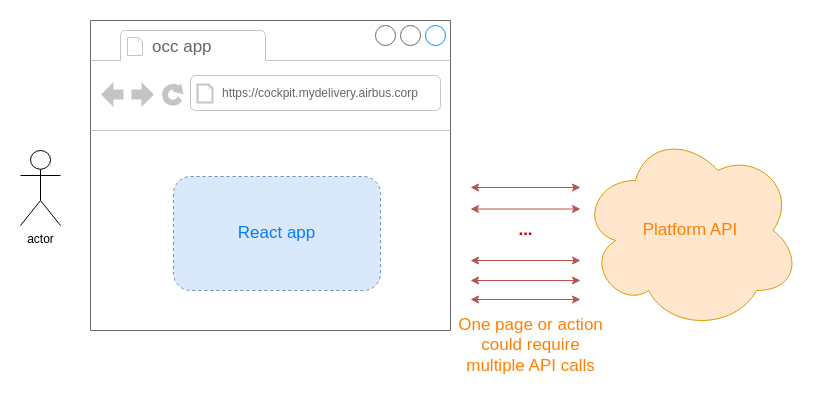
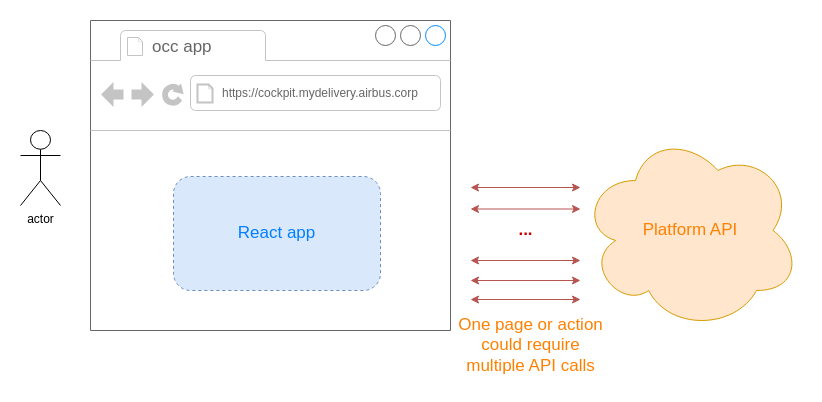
(41, 188) -> (41, 168)
